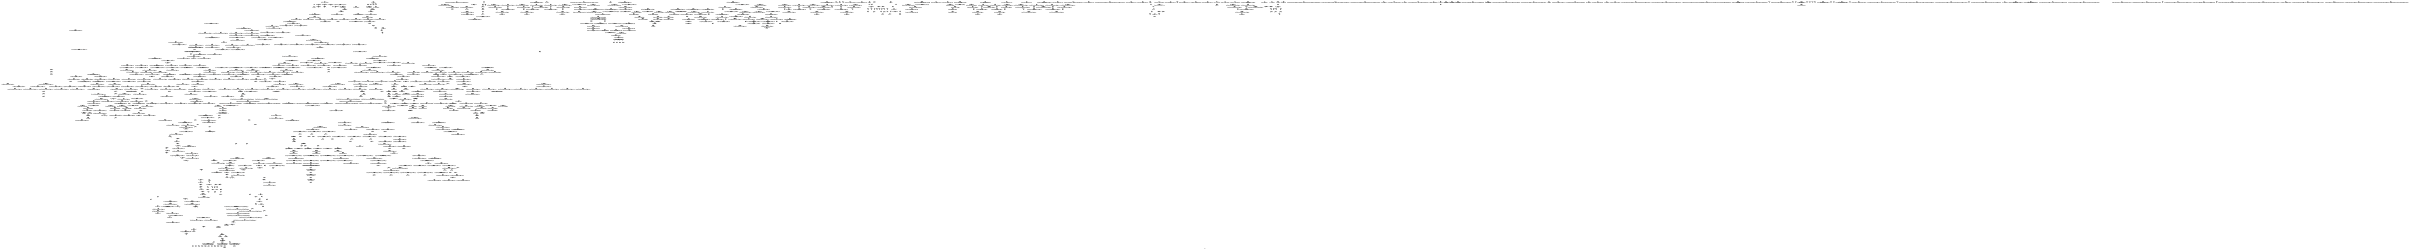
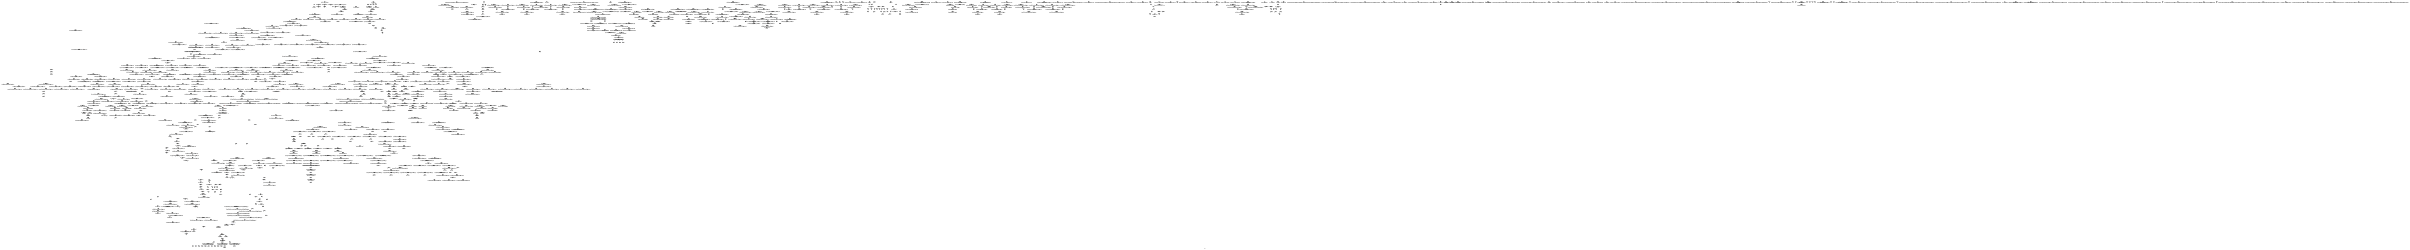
none -> (2106, 2)
(252, 35) -> none
none -> (388, 84)
(124, 94) -> none
